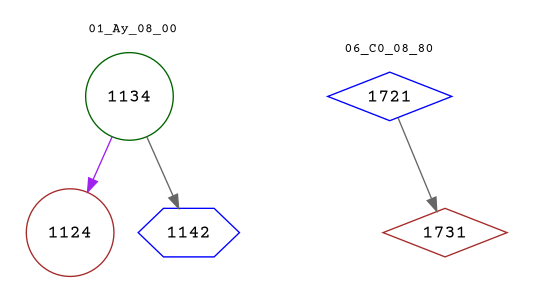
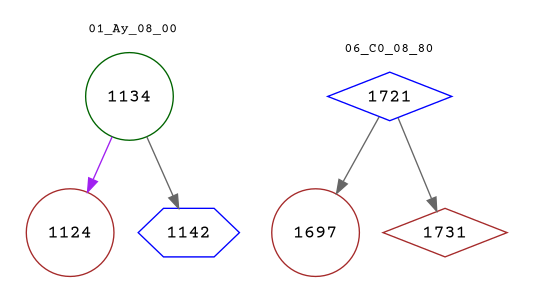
none -> (316, 233)
